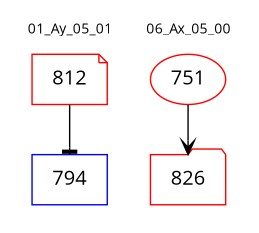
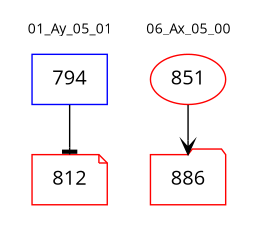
(188, 79) -> (188, 79)
(70, 126) -> (70, 126)
(188, 180) -> (188, 180)
